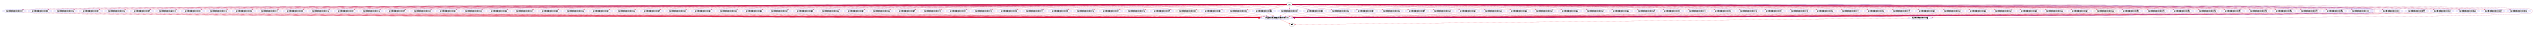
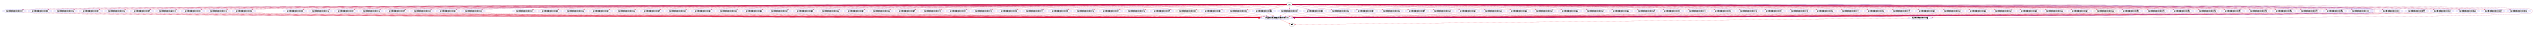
(269, 11) -> none
(499, 11) -> none
